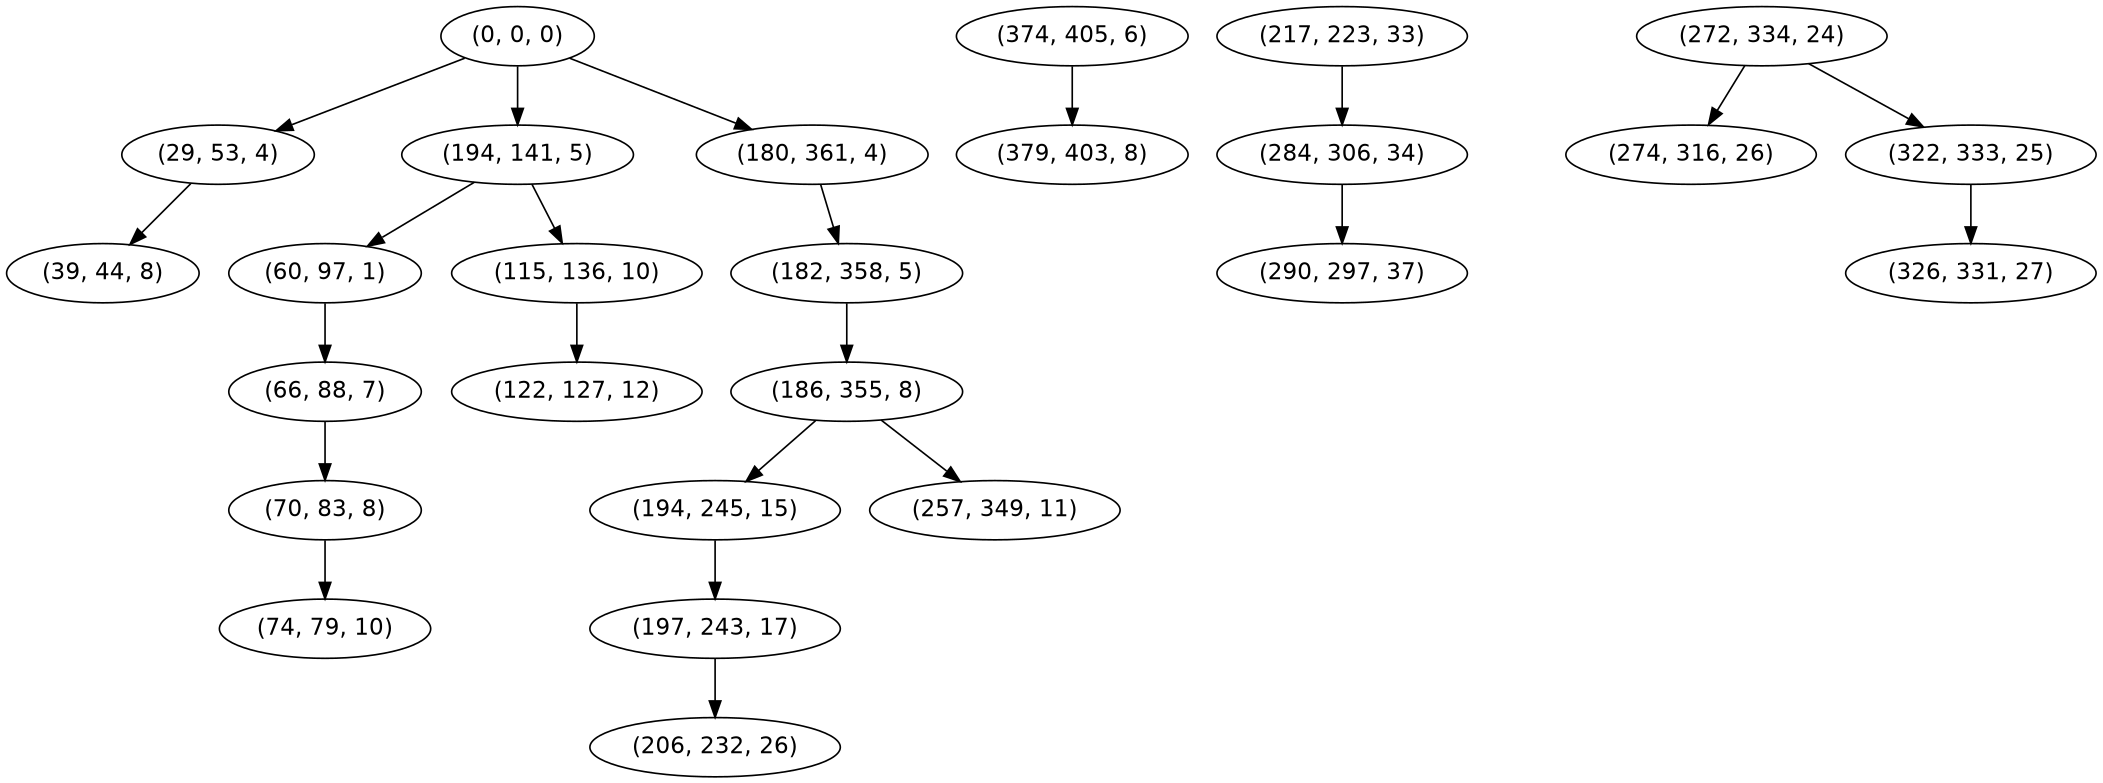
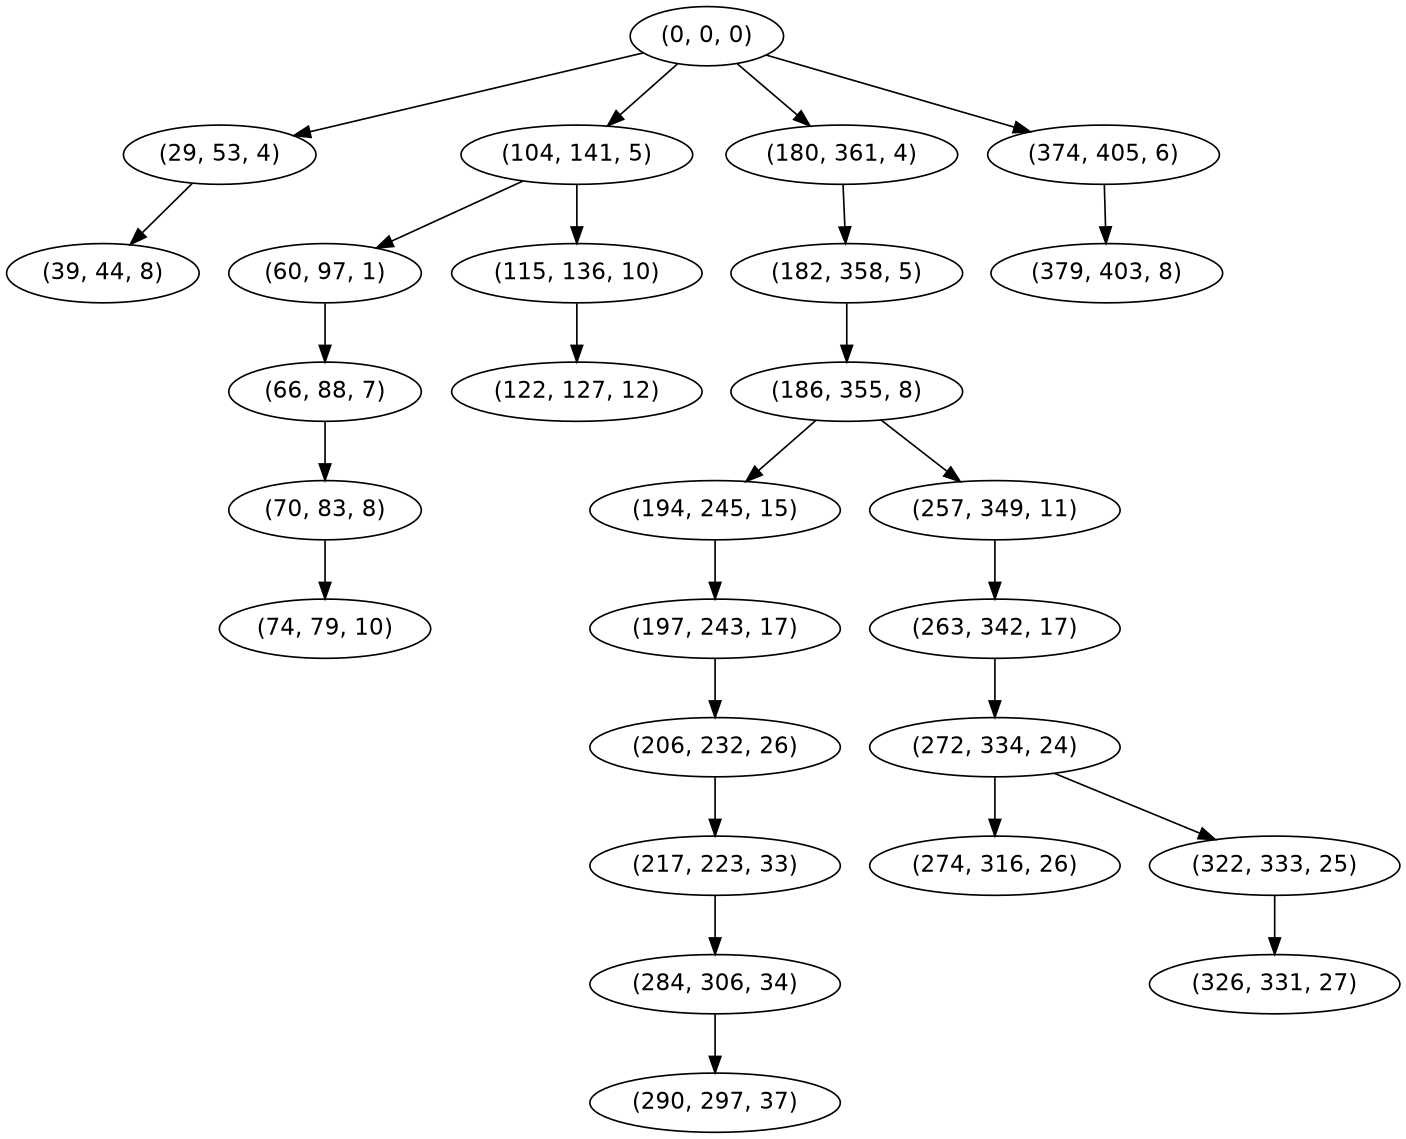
none -> (890, 91)
(518, 155) -> (577, 155)
none -> (995, 629)
none -> (715, 798)
